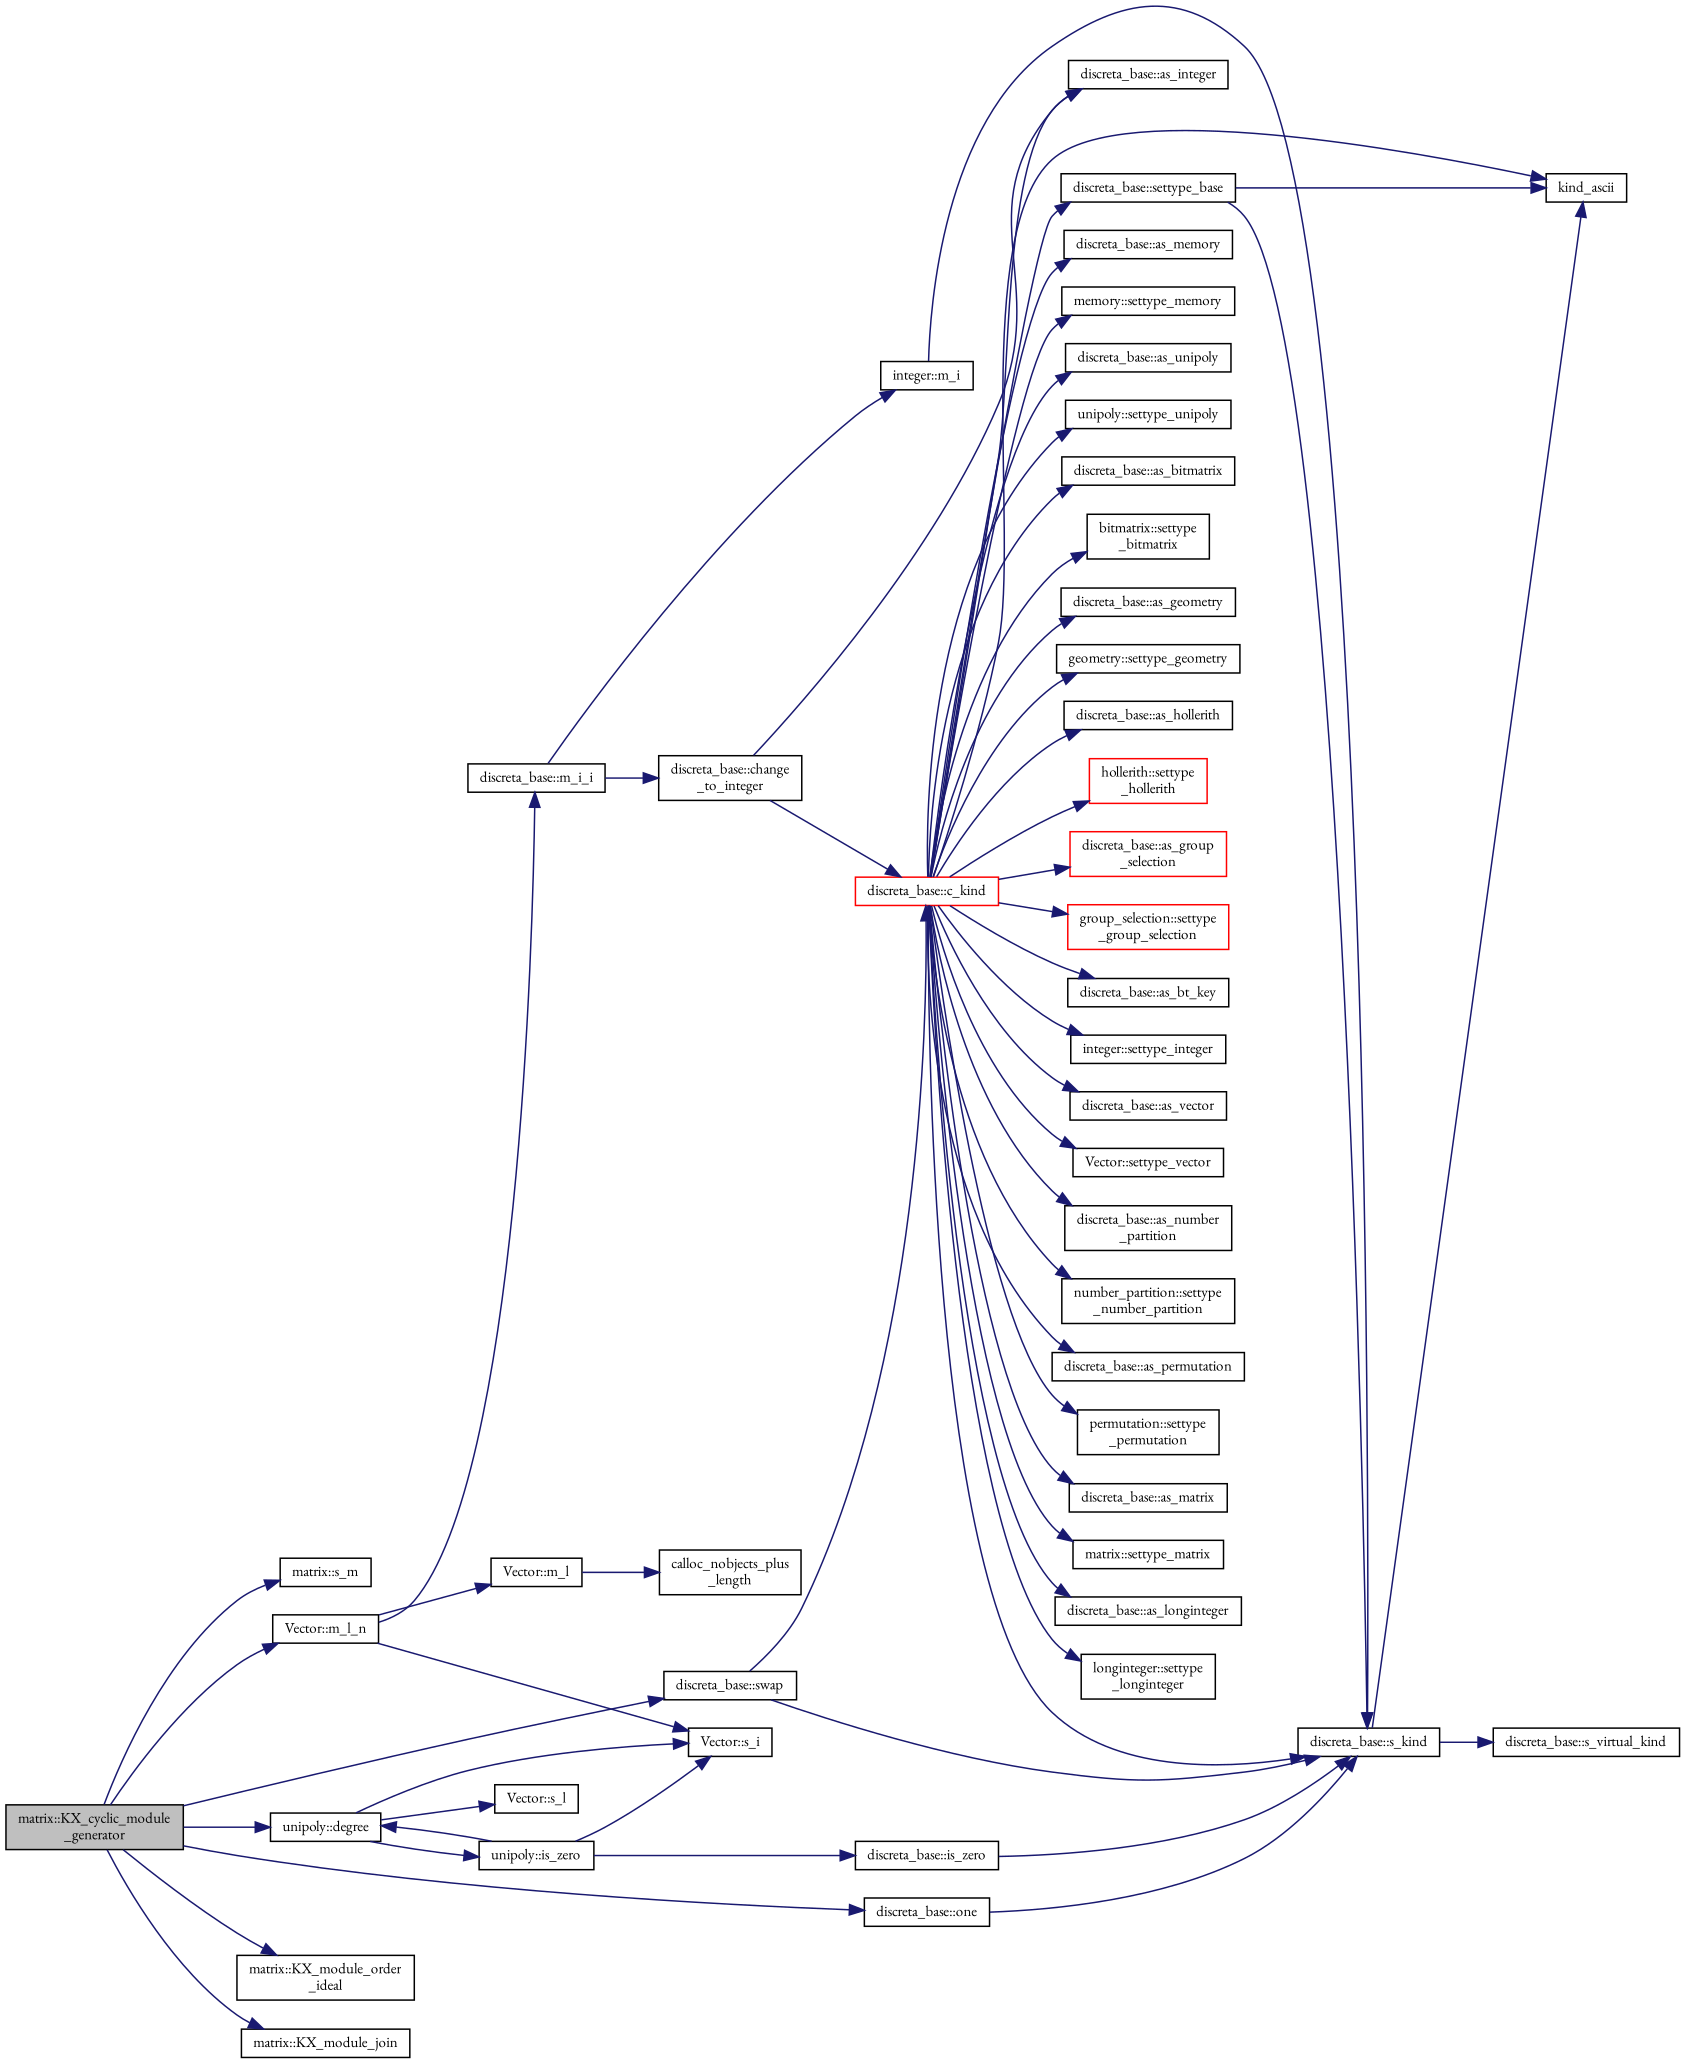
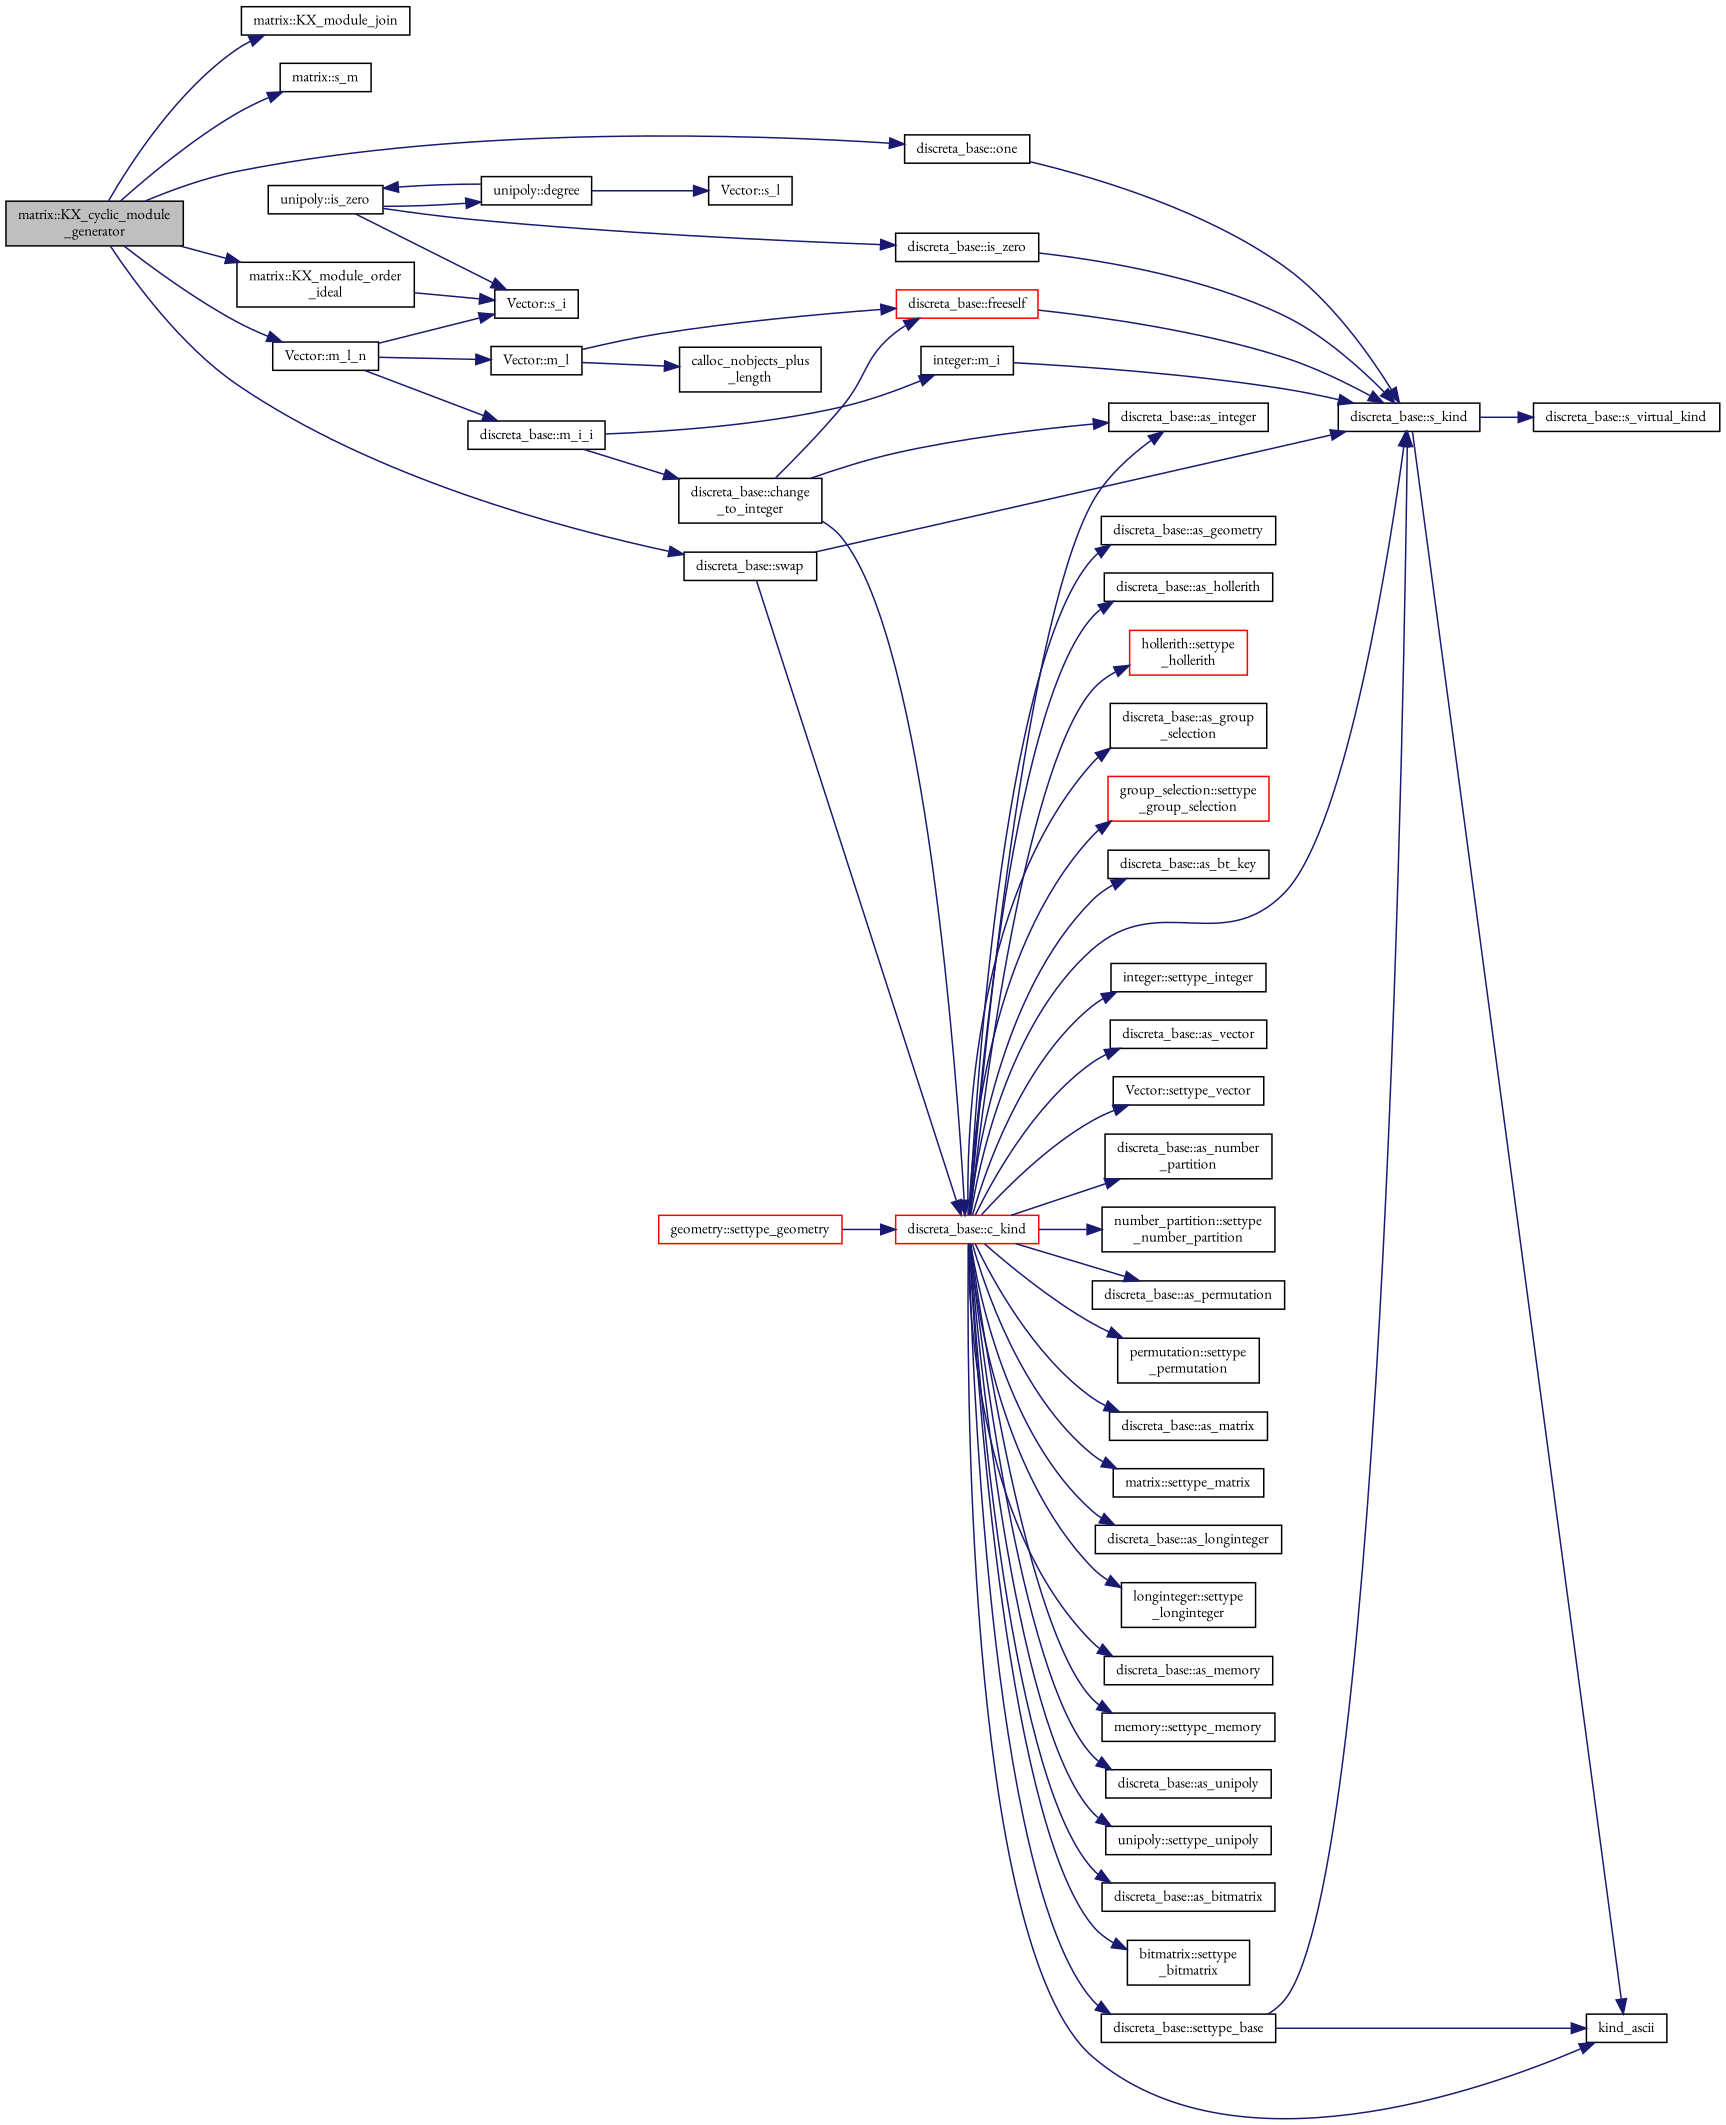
none -> (967, 304)
(1148, 659) -> (750, 1230)
(984, 768) -> (862, 1230)
(1148, 854) -> (1188, 726)
(511, 1762) -> (447, 296)
(219, 1827) -> none
